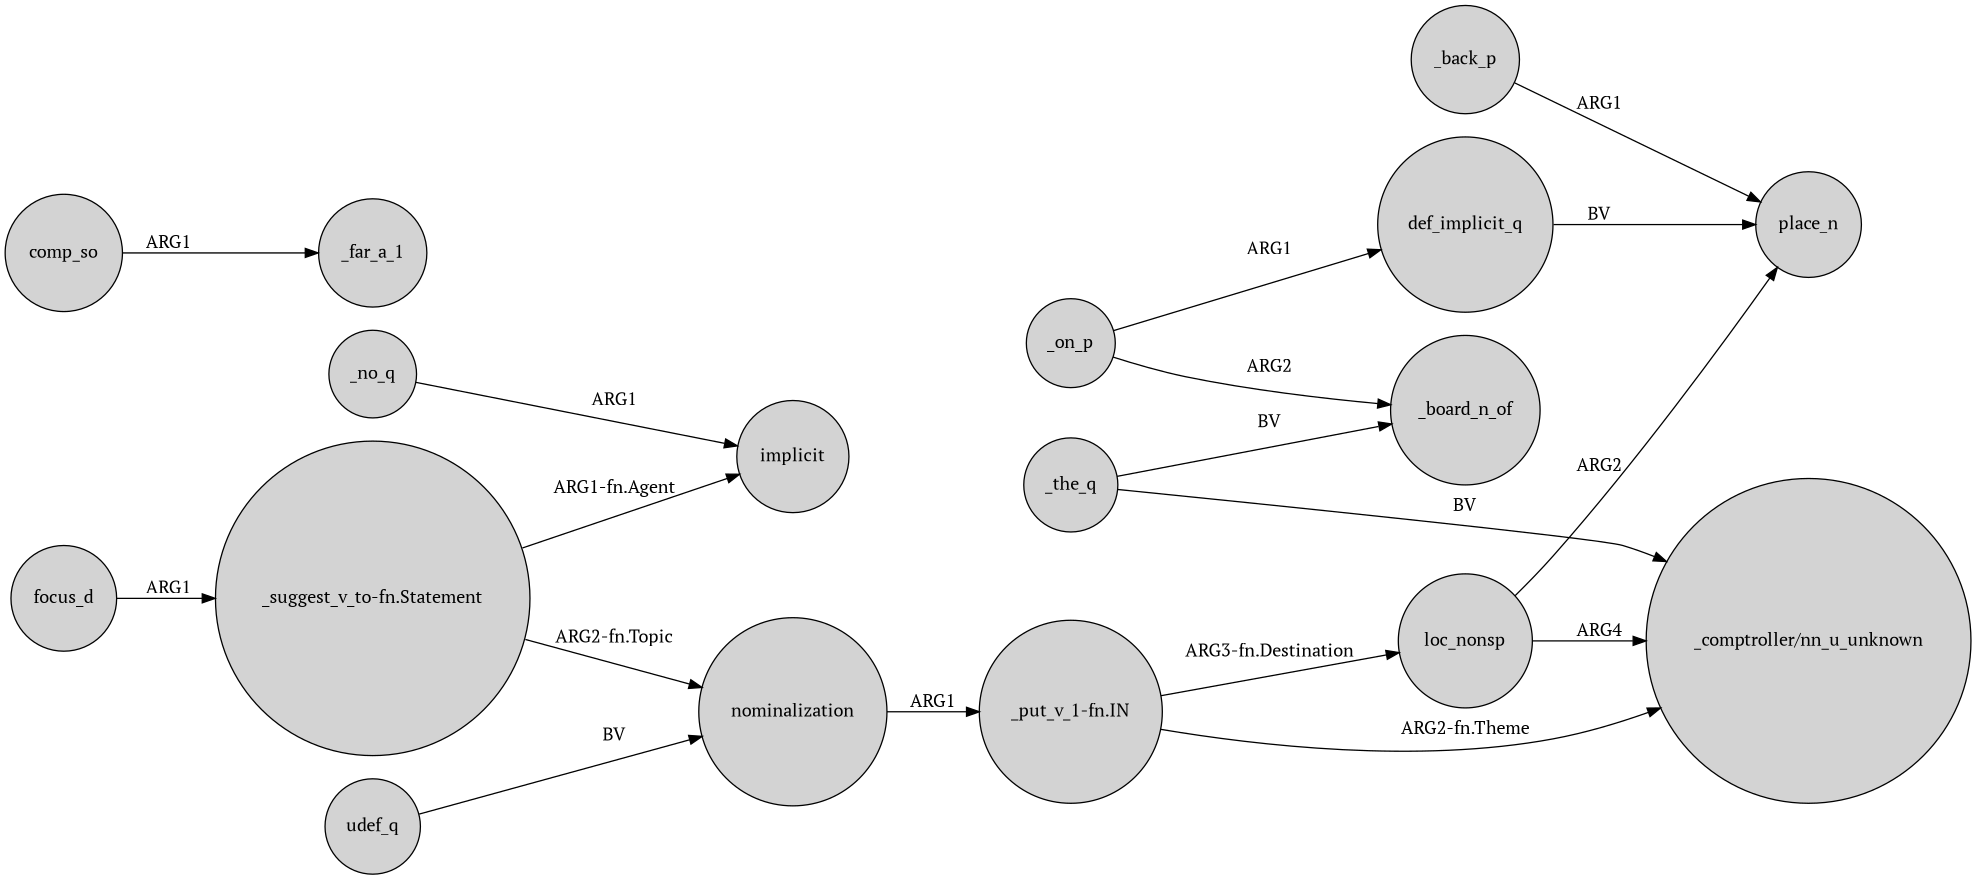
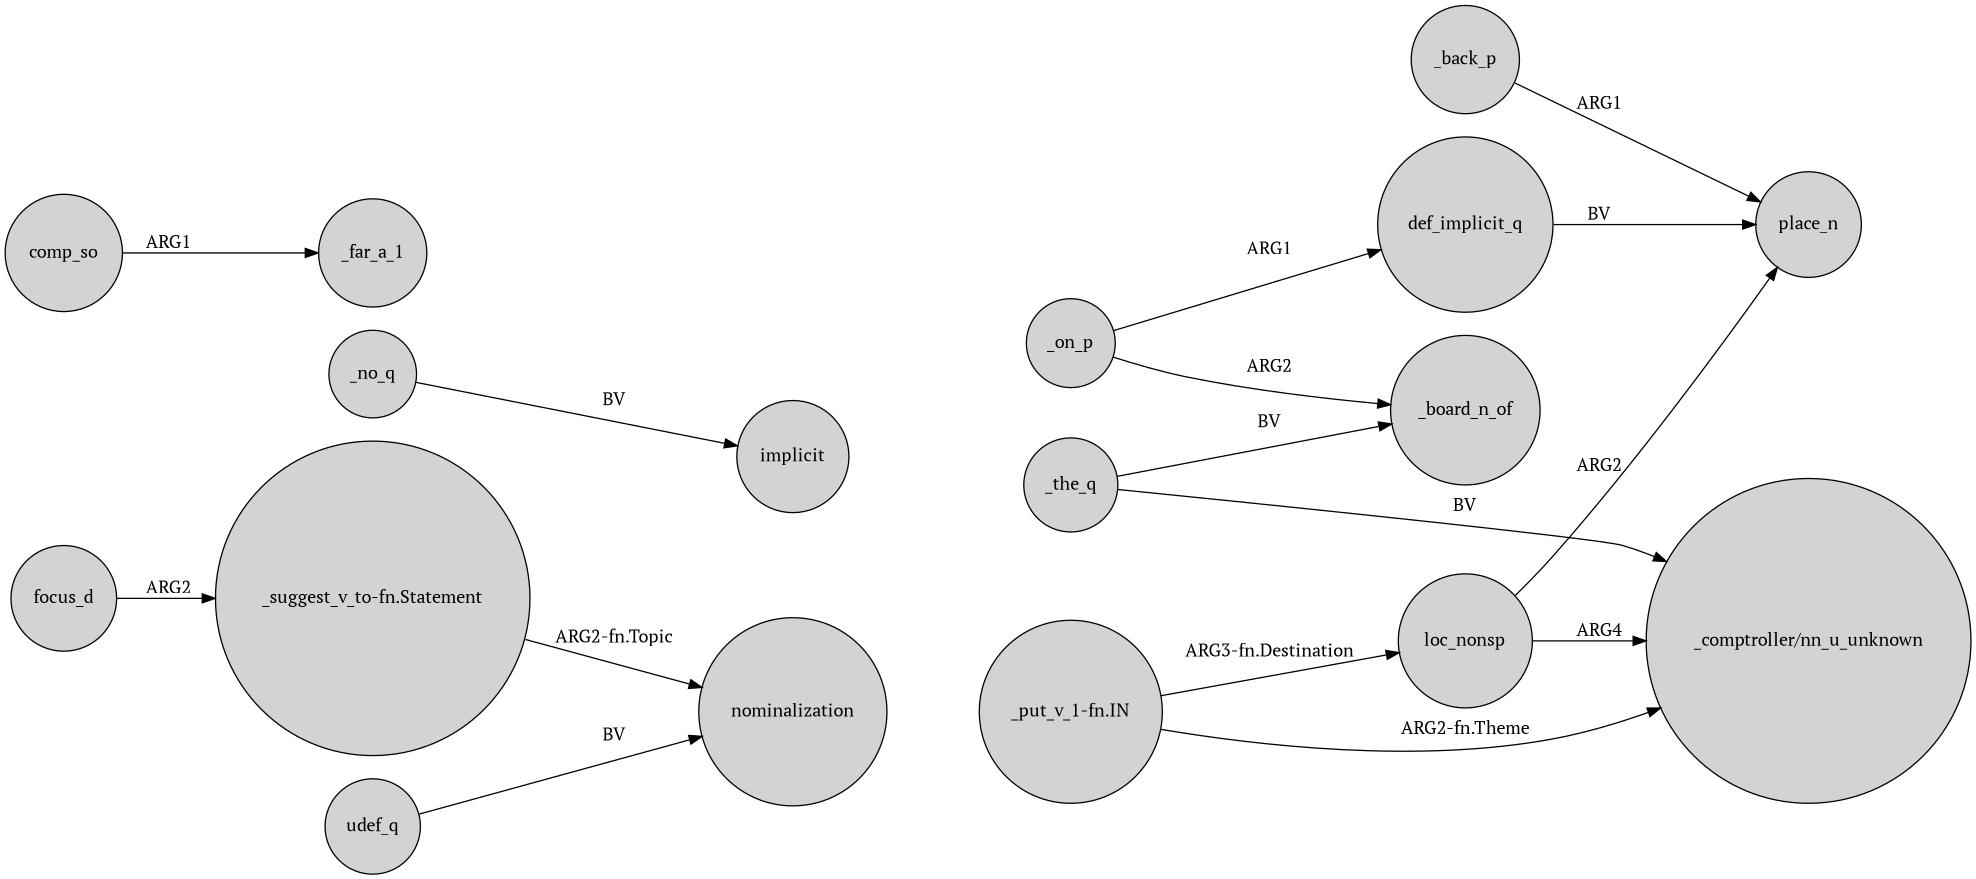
(615, 401) -> (615, 401)
(625, 513) -> none
(169, 589) -> (169, 589)
(927, 712) -> none
